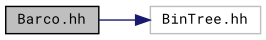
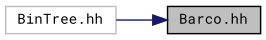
(117, 20) -> (134, 20)
